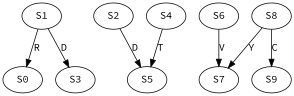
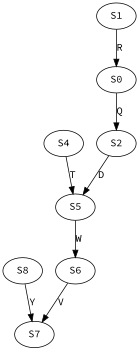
(75, 80) -> none
(272, 80) -> none
none -> (116, 108)
none -> (75, 235)
